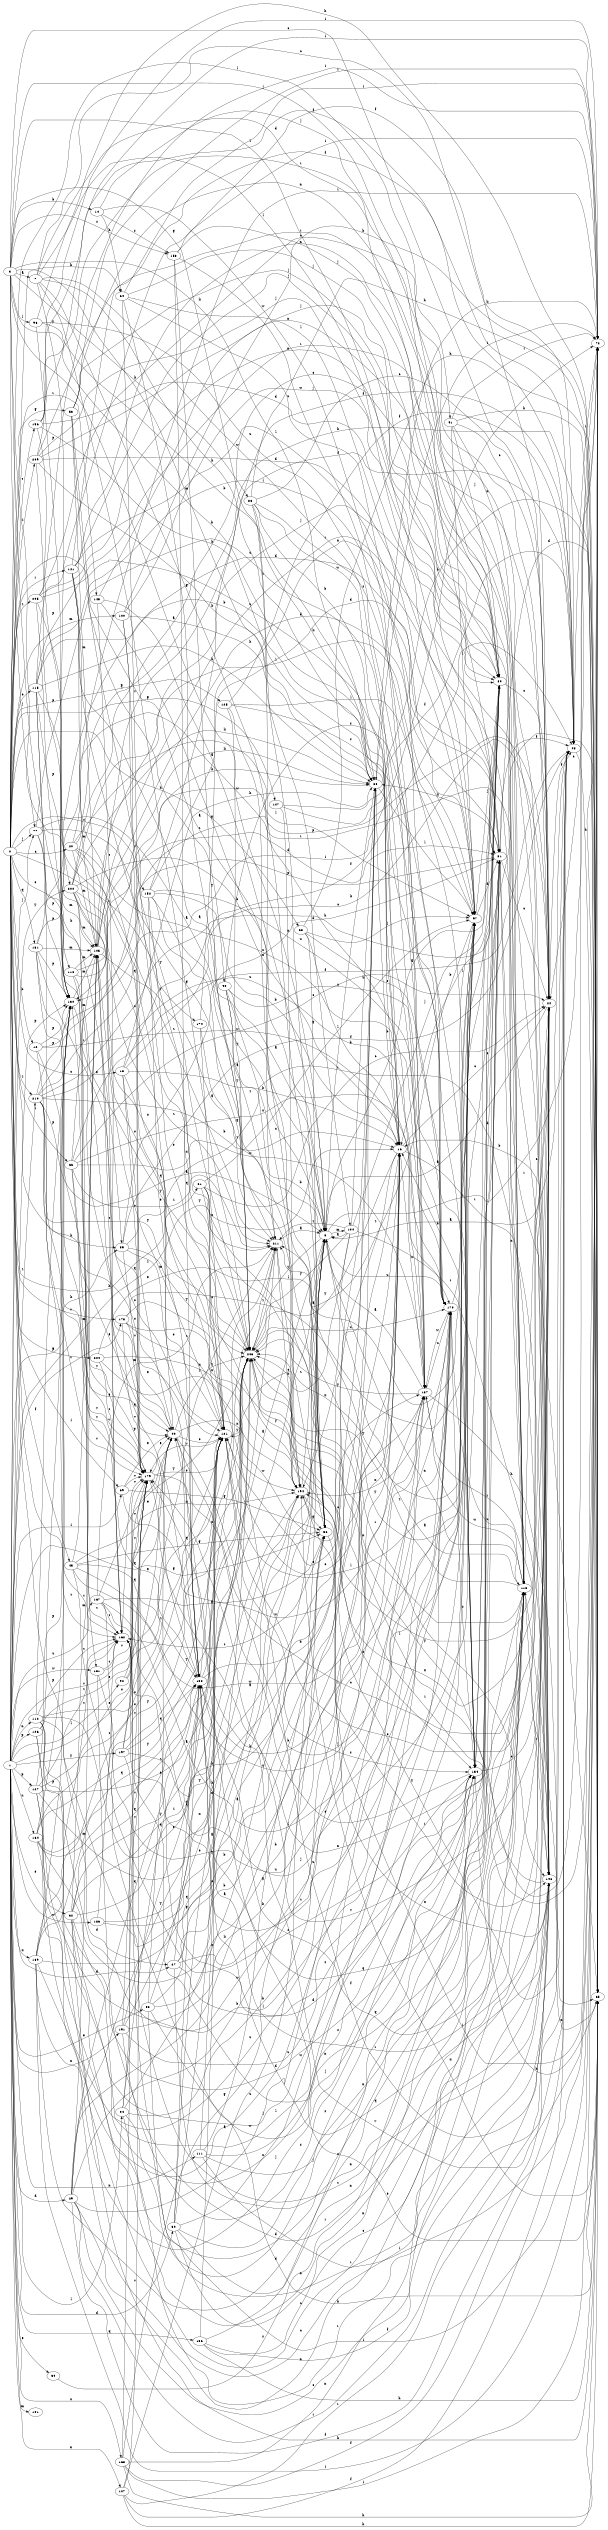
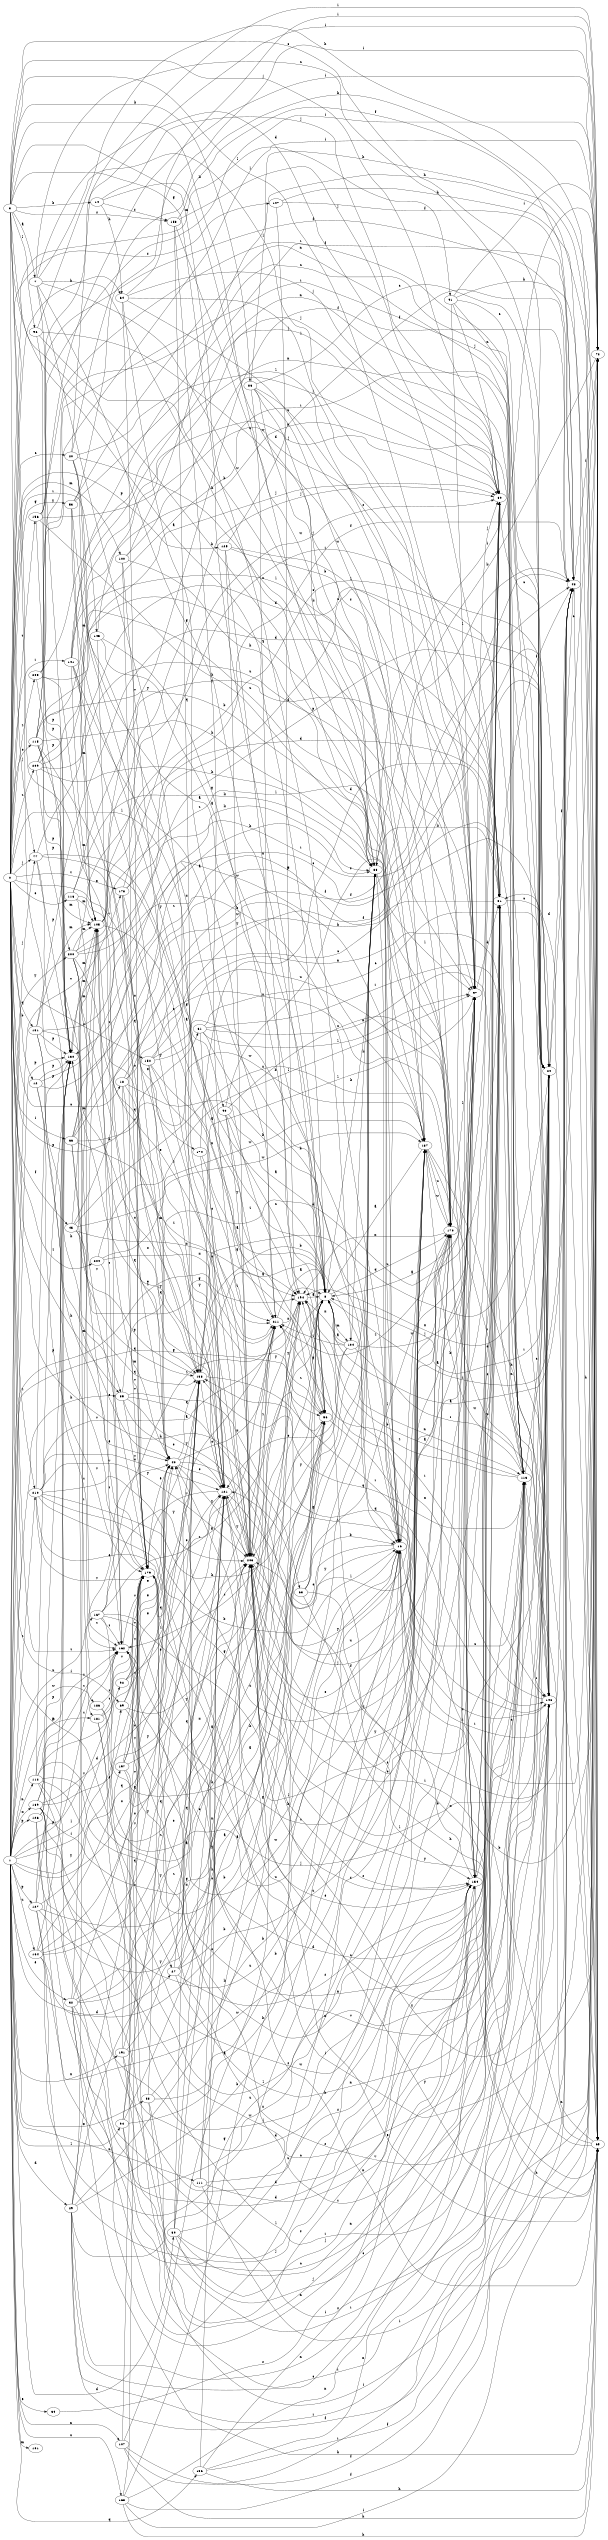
(199, 1797) -> (355, 1976)
